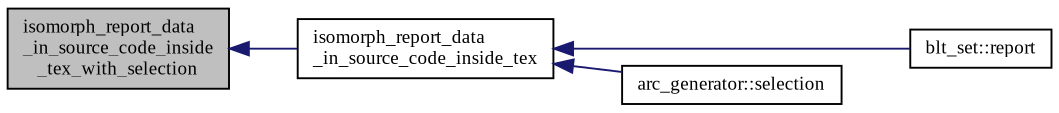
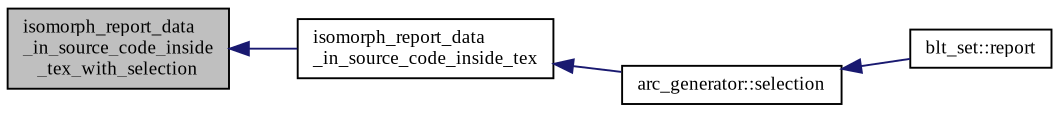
(742, 49) -> (886, 62)
